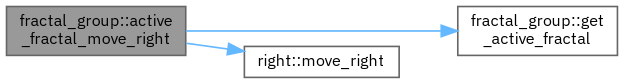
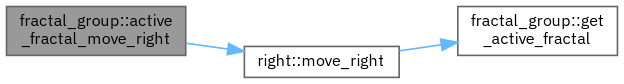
(313, 31) -> (420, 48)
